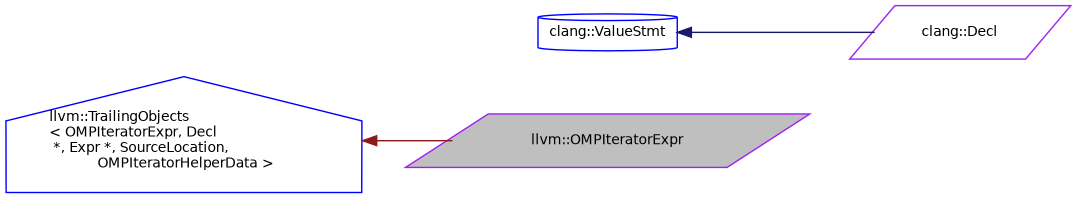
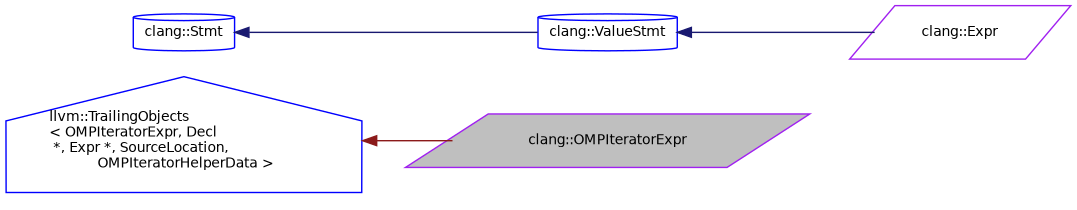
none -> (184, 32)
(960, 32) -> (960, 32)
(608, 141) -> (608, 141)
